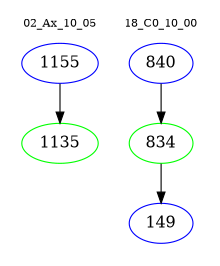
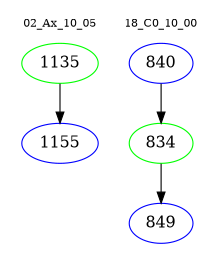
(60, 98) -> (60, 98)
(161, 223) -> (161, 223)
